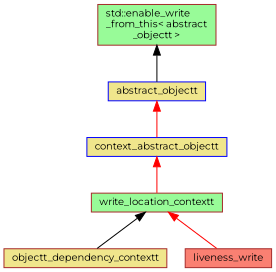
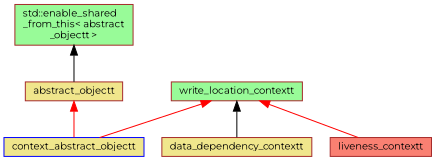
(157, 25) -> (74, 25)
(157, 91) -> (74, 91)
(157, 180) -> (151, 121)
(85, 258) -> (237, 147)
(228, 258) -> (381, 147)
